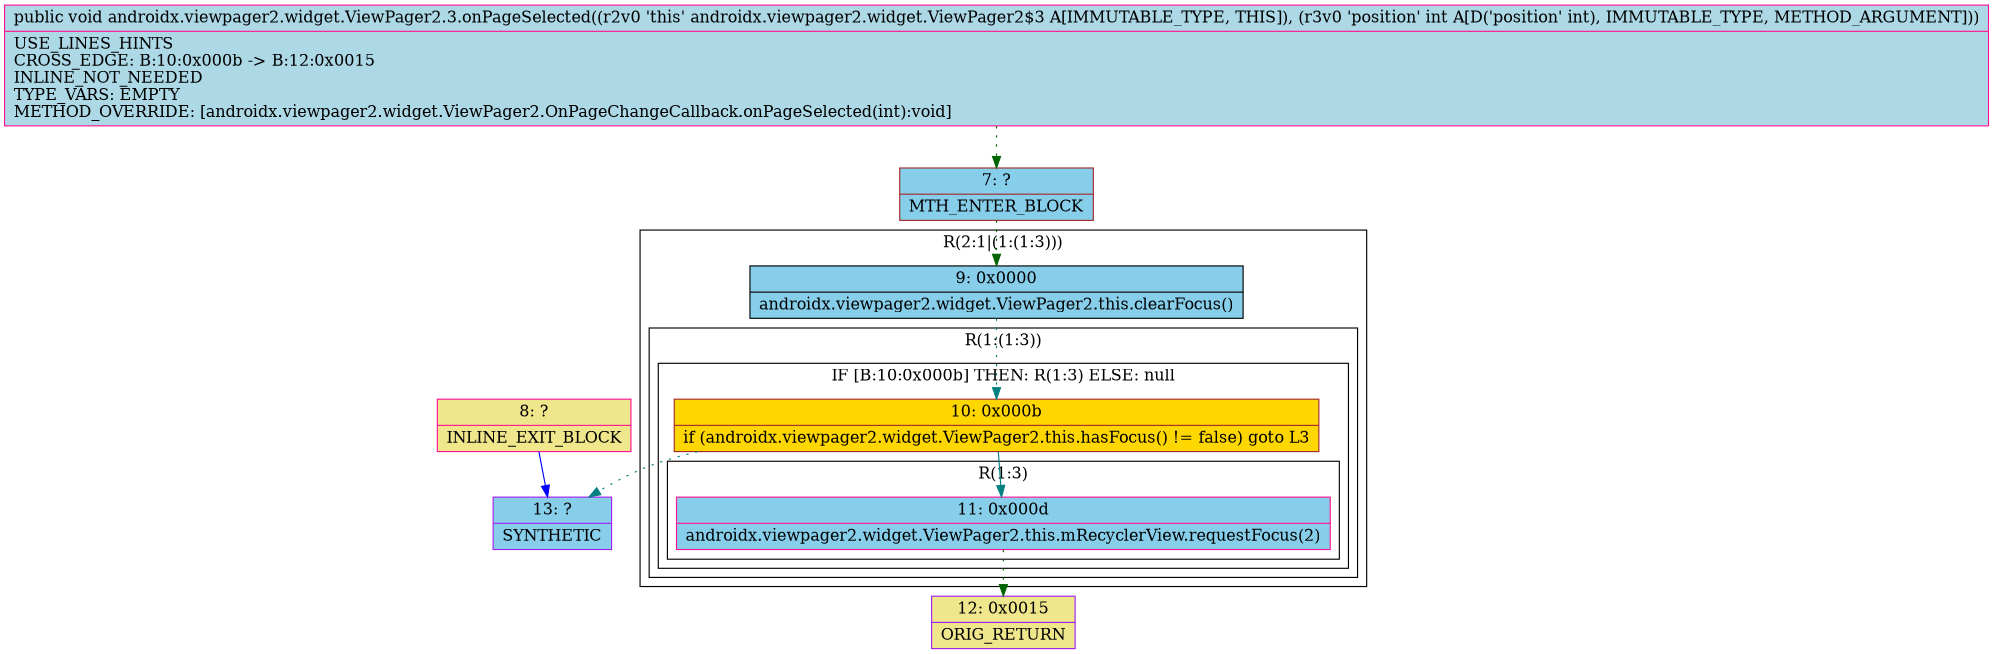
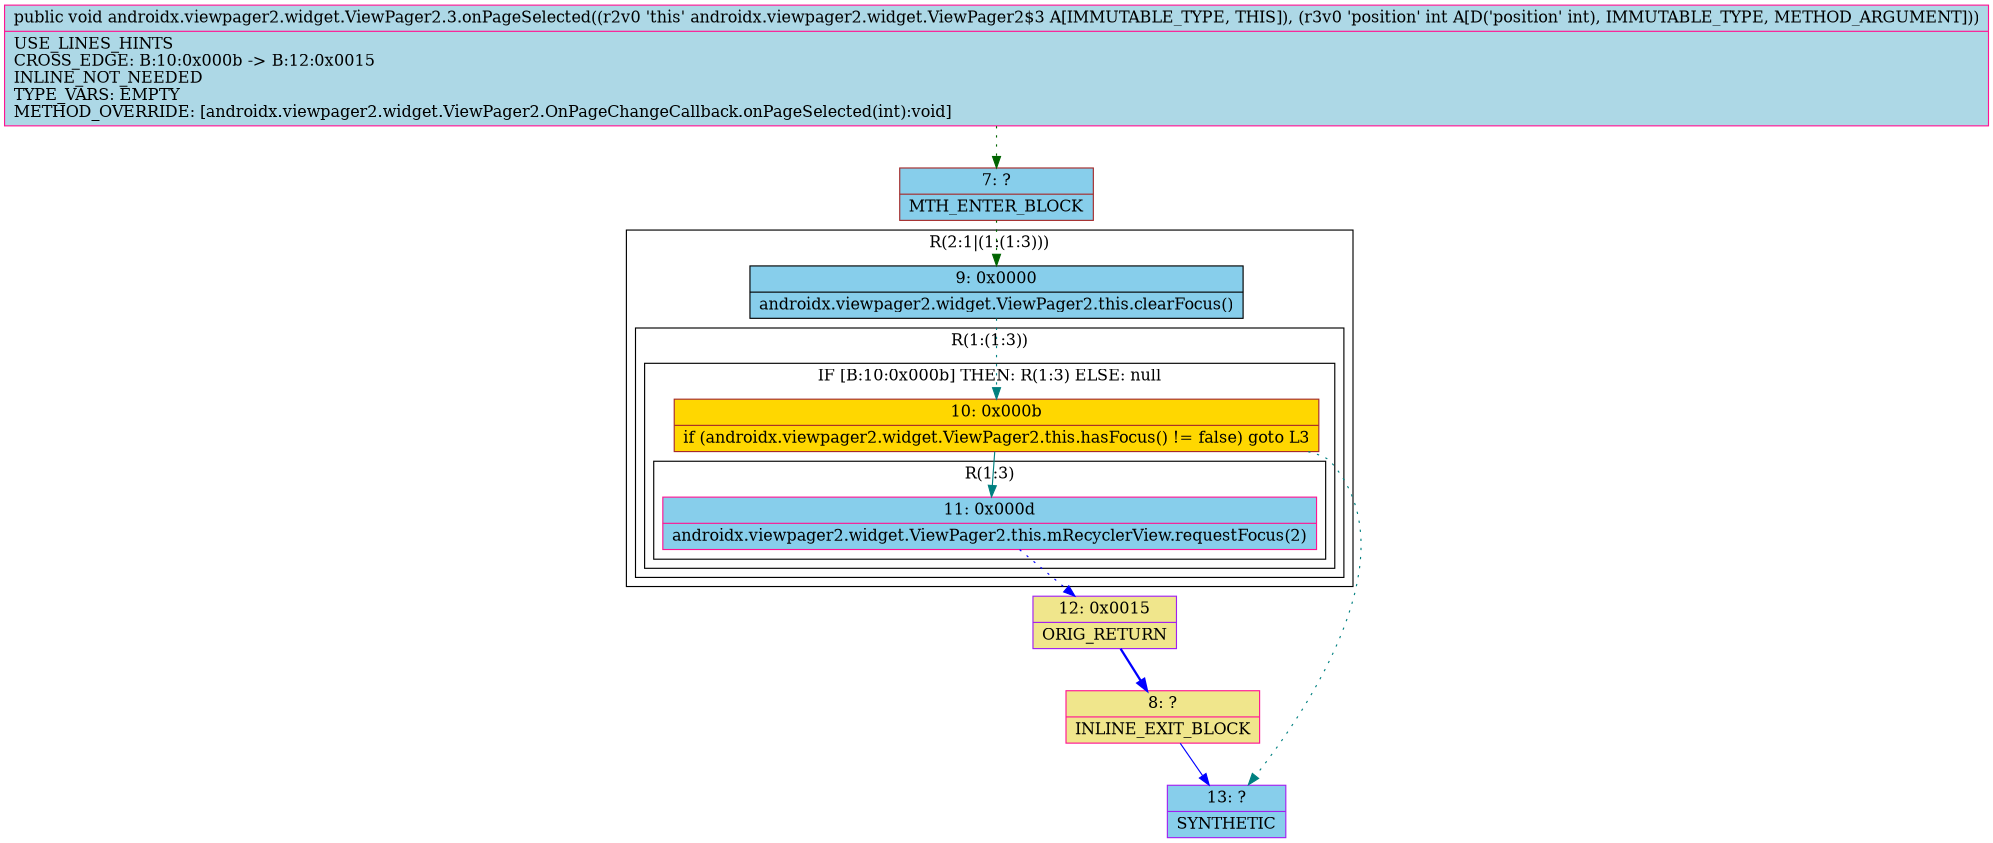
(1003, 567) -> (1043, 569)
none -> (1131, 665)
